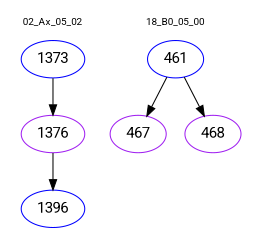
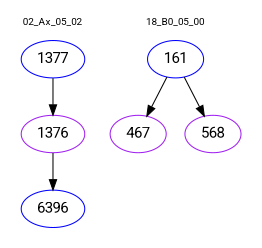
(53, 59) -> (53, 59)
(176, 59) -> (176, 59)
(213, 134) -> (213, 134)
(53, 209) -> (53, 209)
